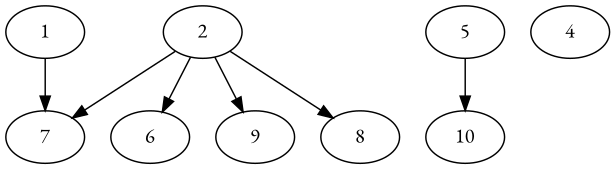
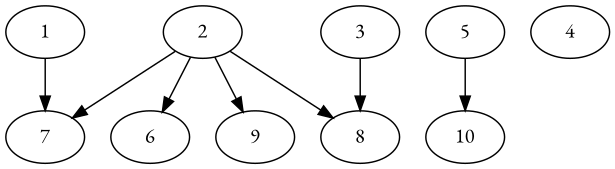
none -> (360, 32)
